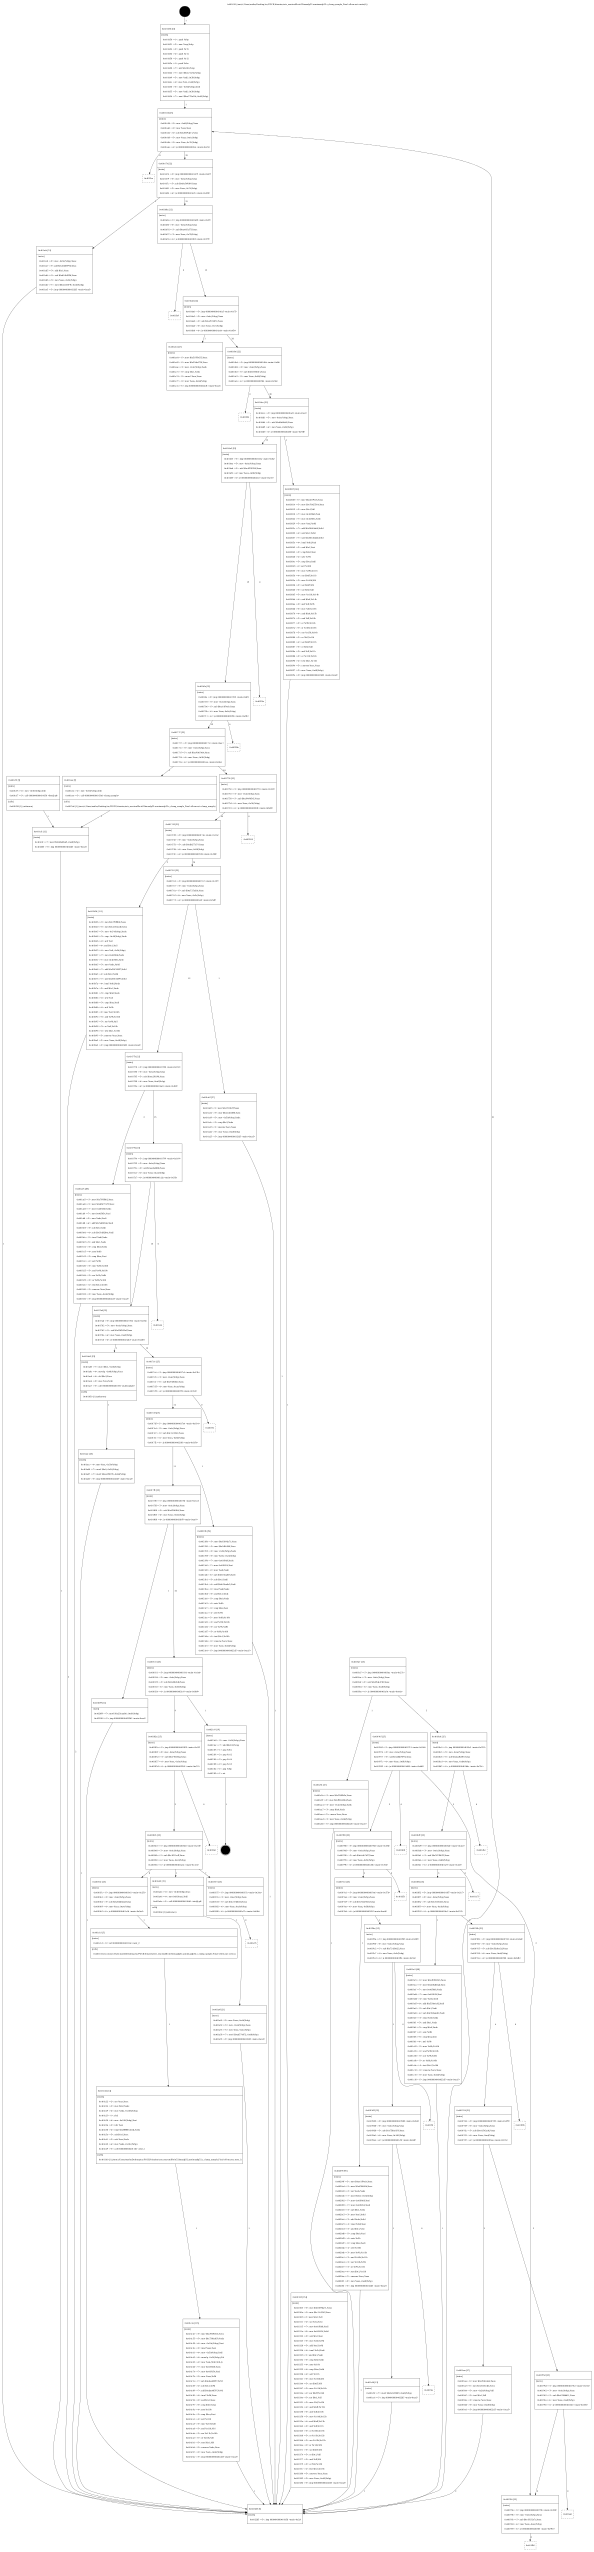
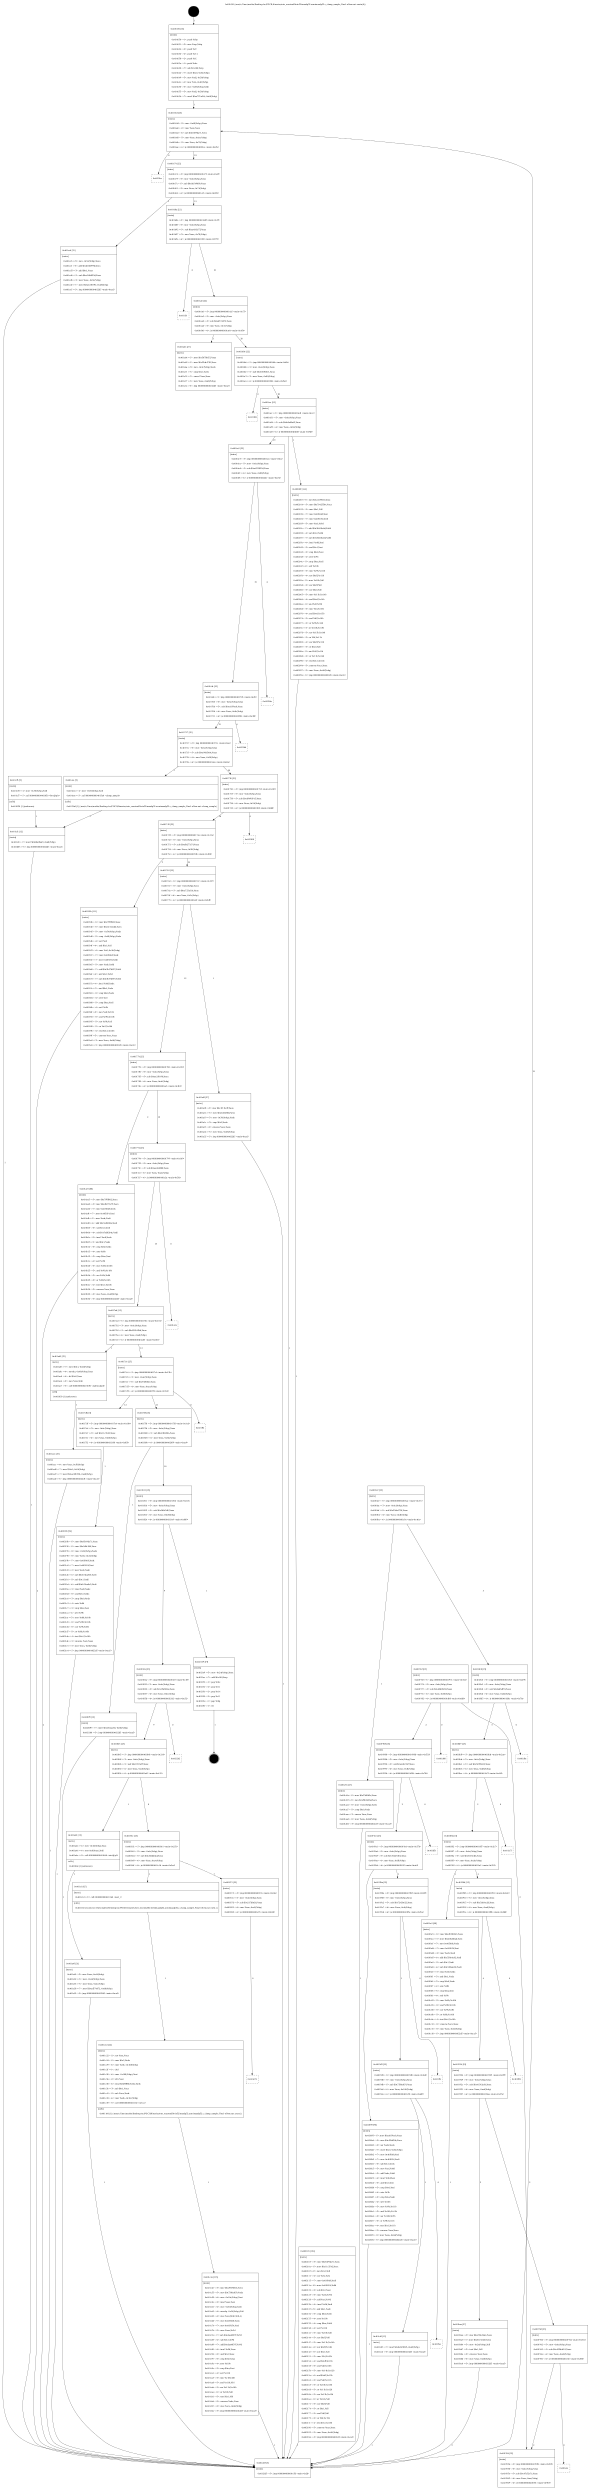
(173, 1466) -> (154, 1401)
(204, 1873) -> (200, 1869)
(530, 2545) -> none
